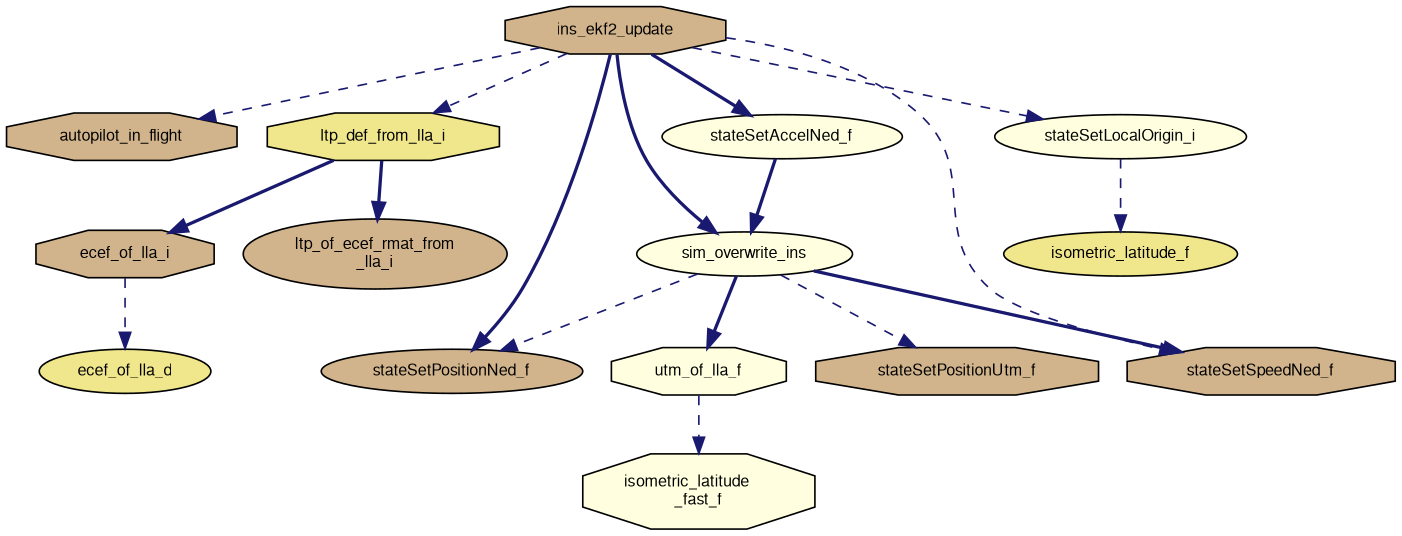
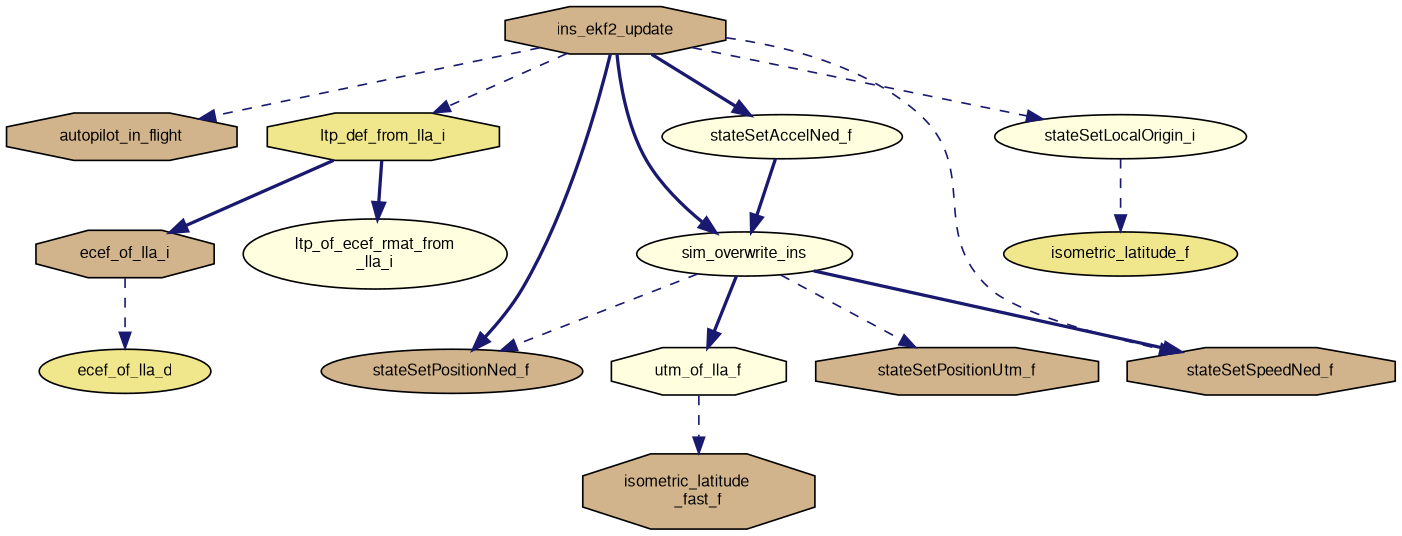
(375, 254) -> (375, 254)
(699, 491) -> (699, 491)
